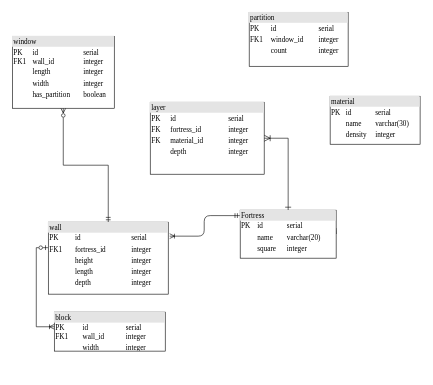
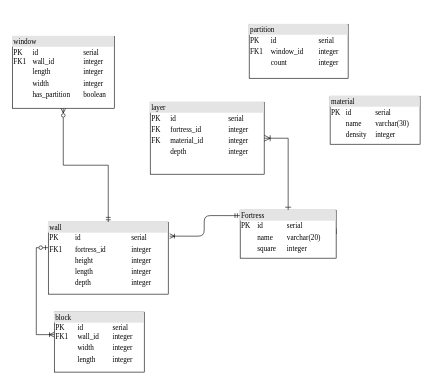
(299, 39) -> (299, 51)
(110, 332) -> (99, 342)
